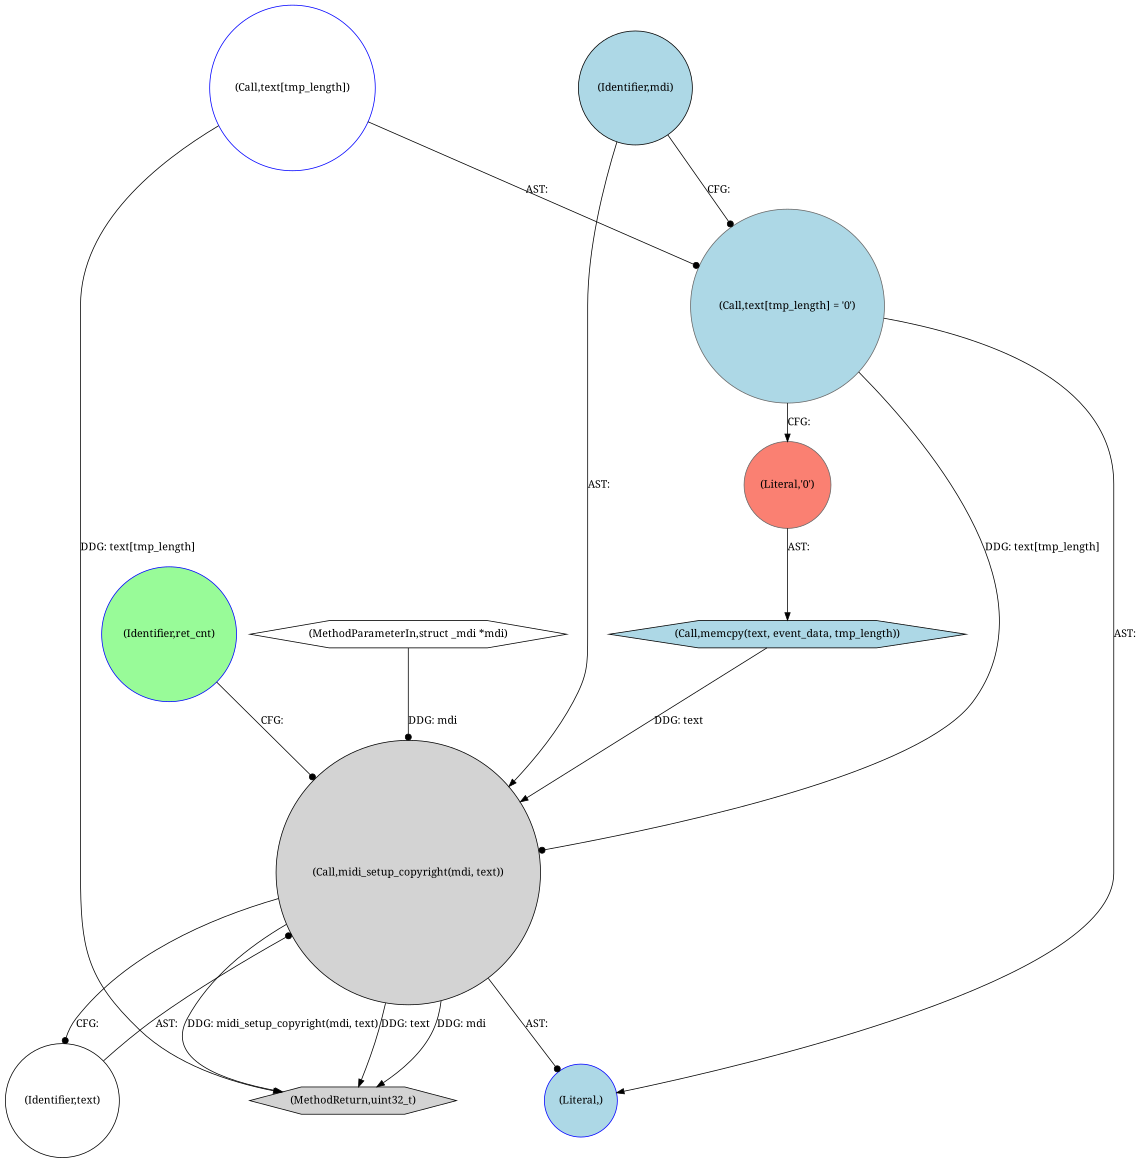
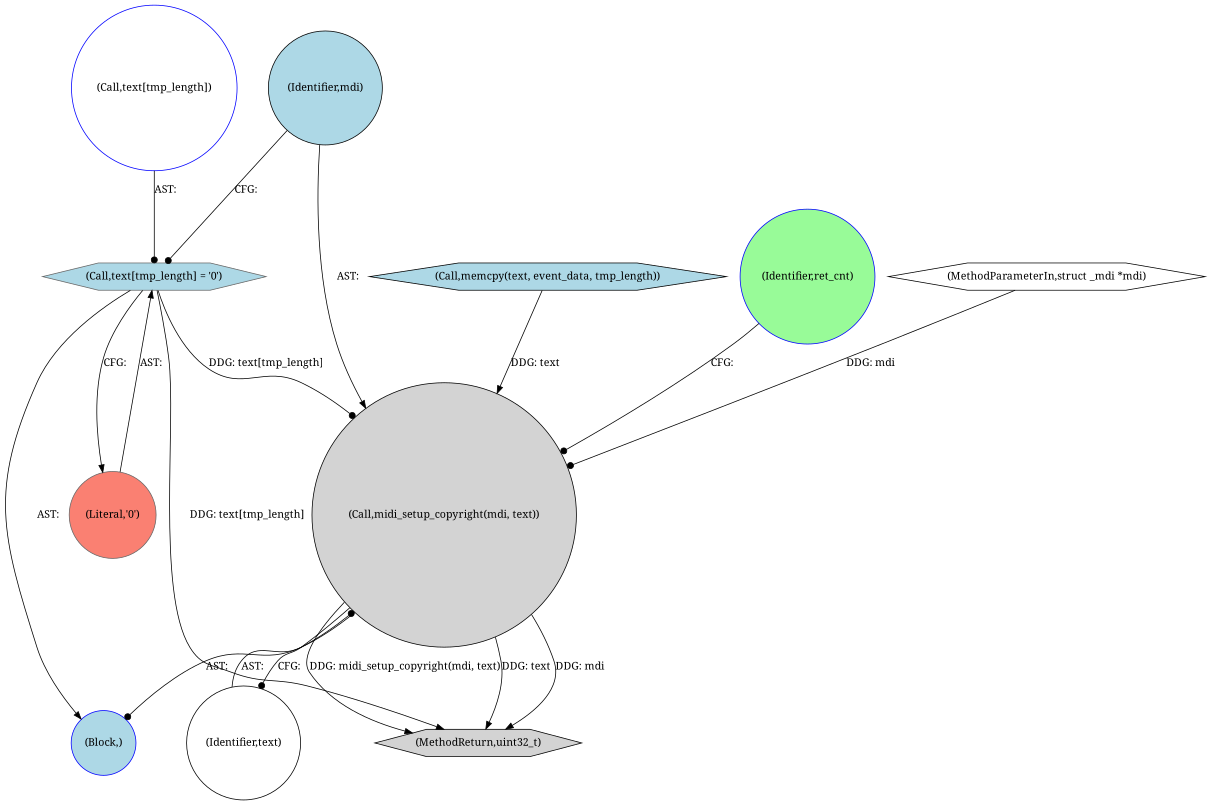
(788, 306) -> (154, 277)
(788, 570) -> (135, 385)
(81, 633) -> (176, 601)
(581, 1101) -> (104, 743)
